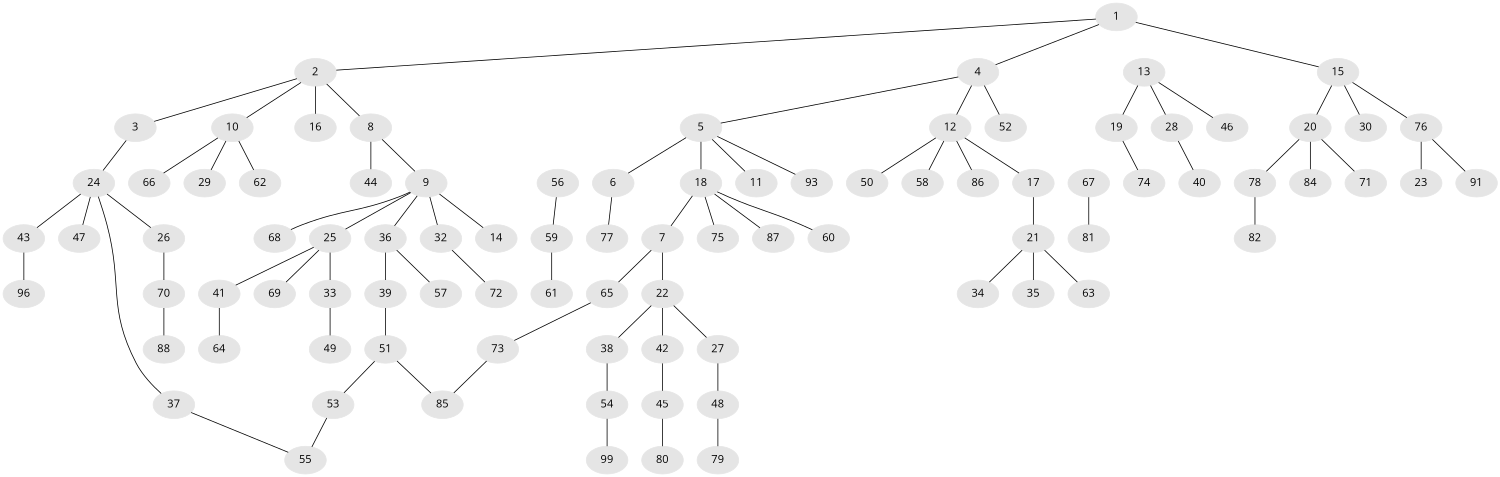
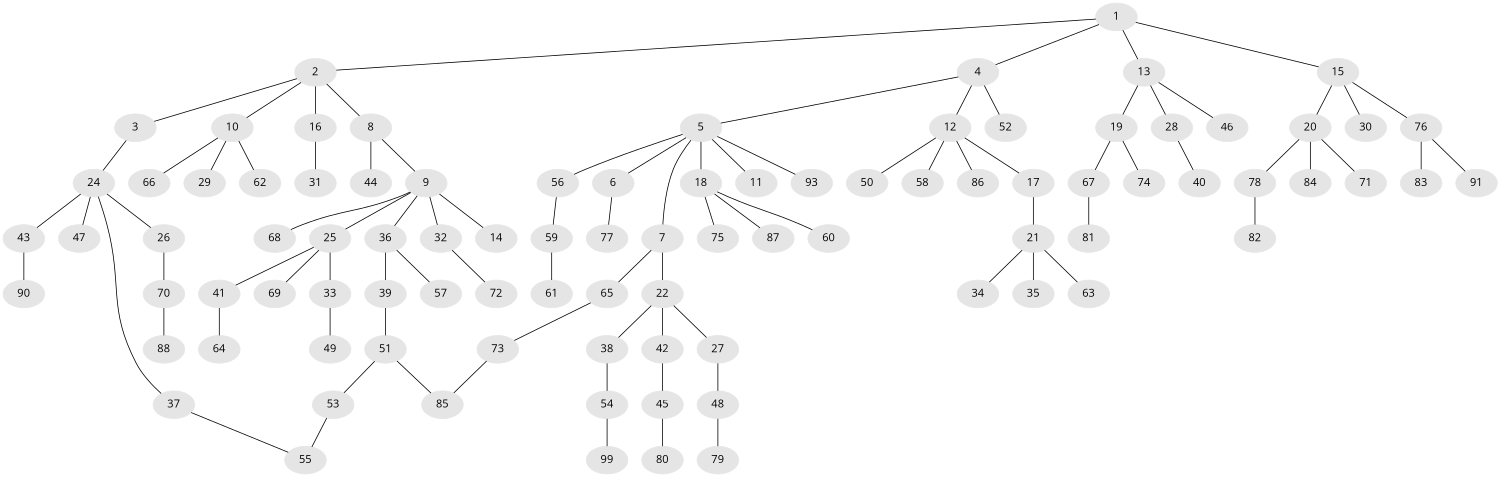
none -> (1130, 45)
none -> (628, 153)
none -> (1103, 155)
none -> (315, 183)
(1421, 183) -> (1421, 183)
(682, 211) -> (670, 180)
(24, 294) -> (24, 294)
